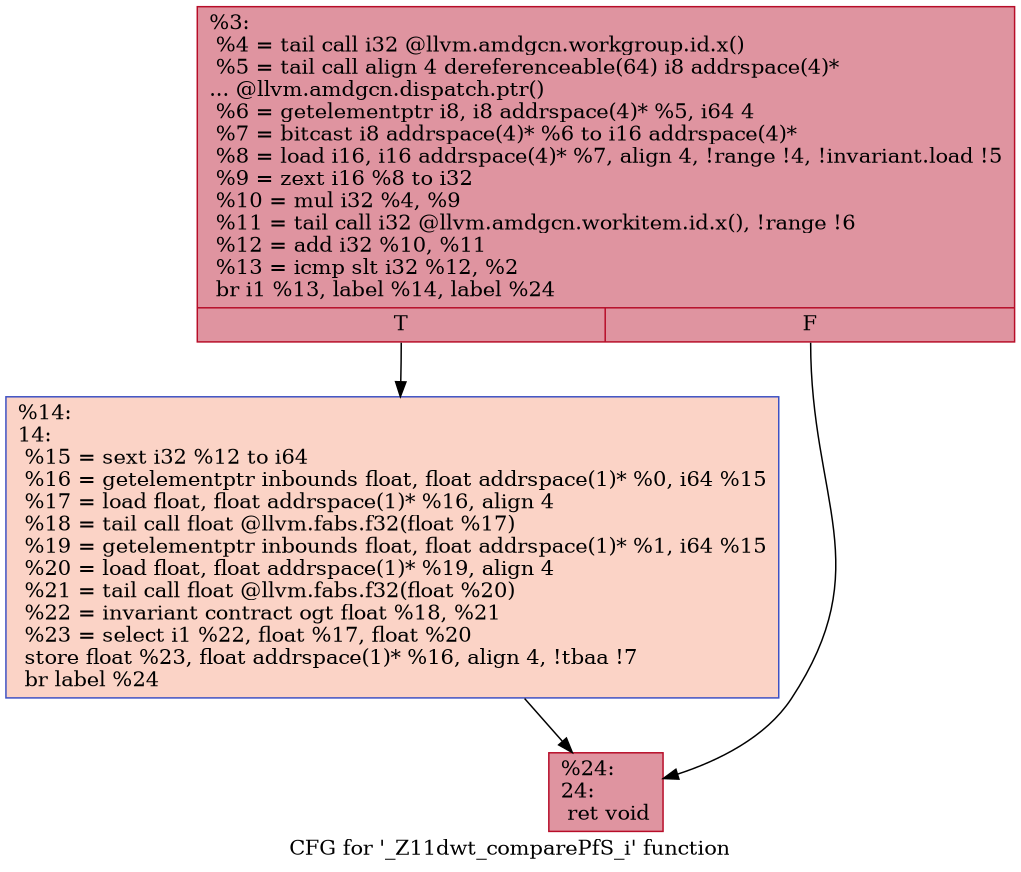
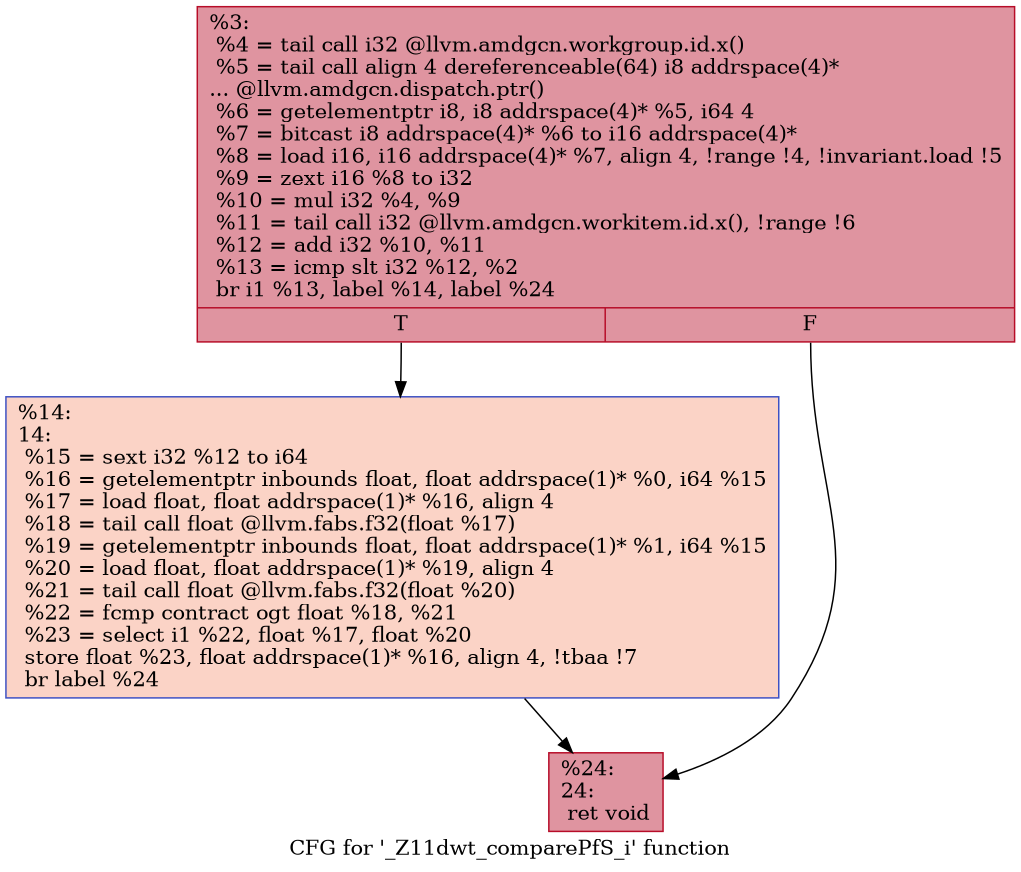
(260, 613) -> (238, 613)
